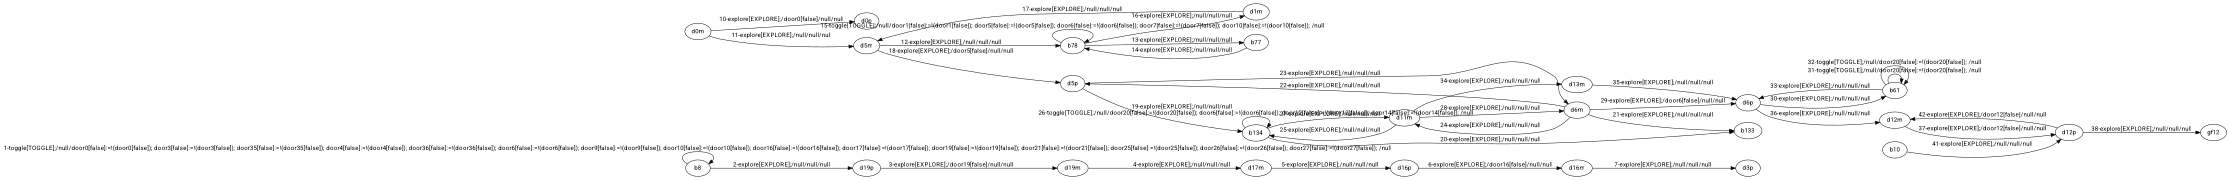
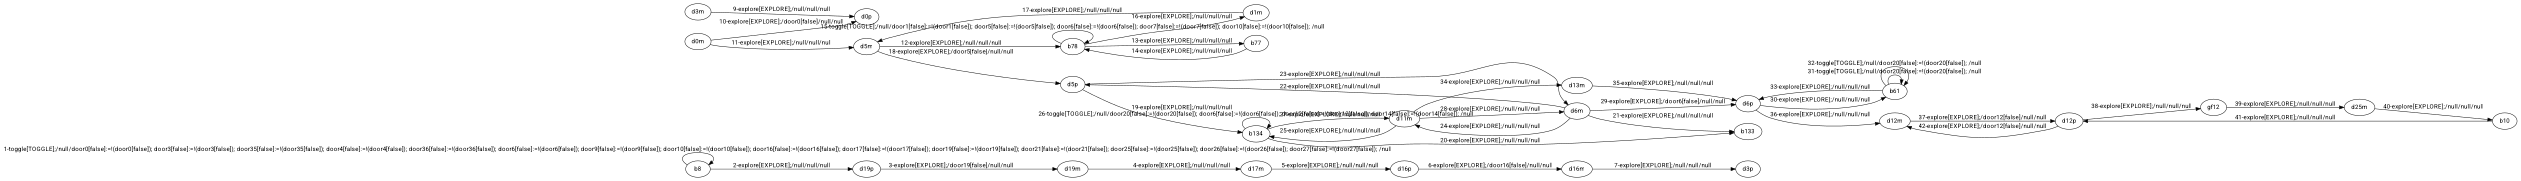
none -> (698, 12)
none -> (2360, 107)
